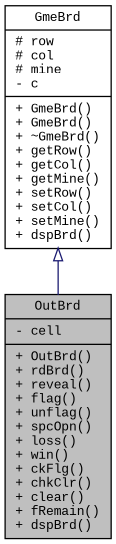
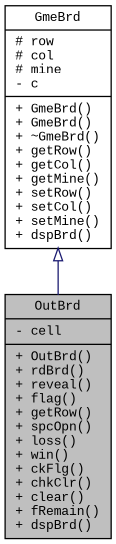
(54, 413) -> (54, 413)
